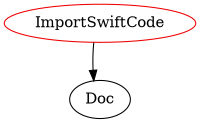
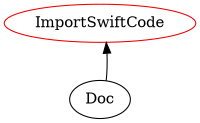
(93, 56) -> (107, 67)
